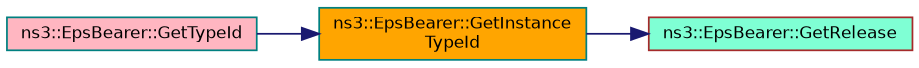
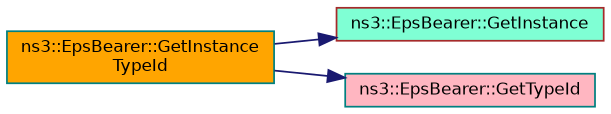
(279, 34) -> (301, 73)
(781, 34) -> (470, 24)
